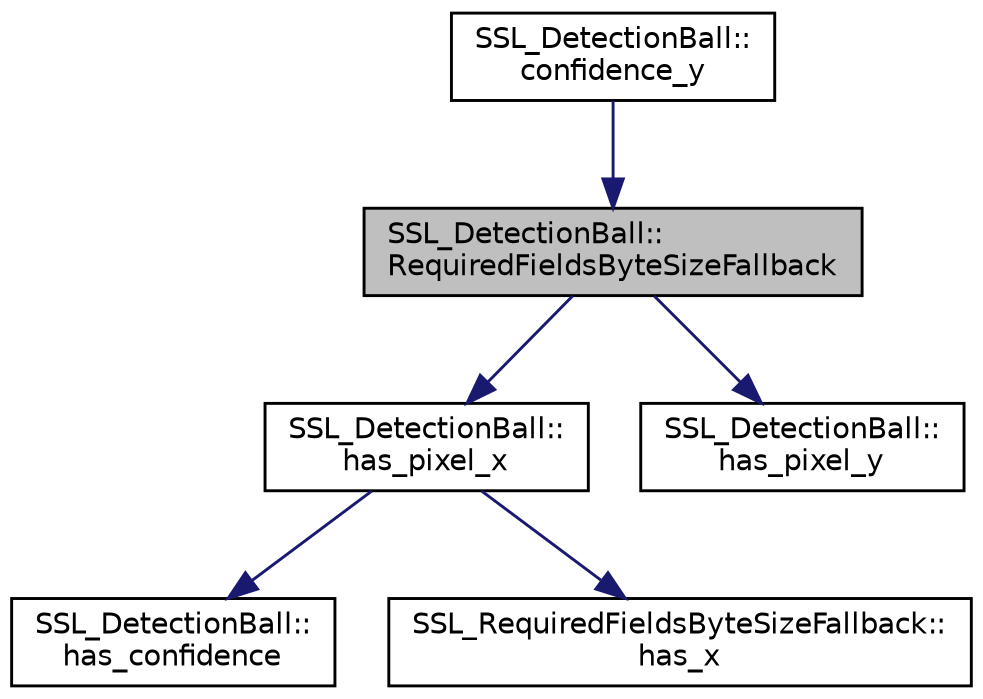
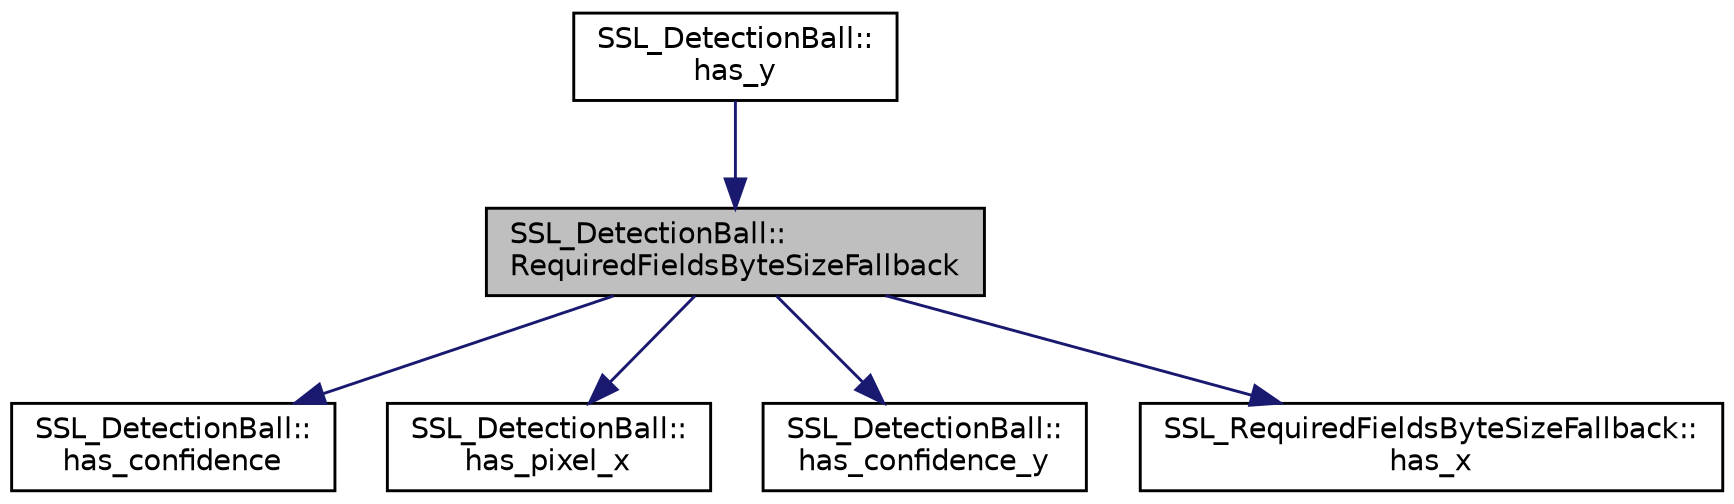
(613, 57) -> (735, 57)
(802, 447) -> (925, 447)
(312, 536) -> (469, 345)
(541, 536) -> (1069, 346)
